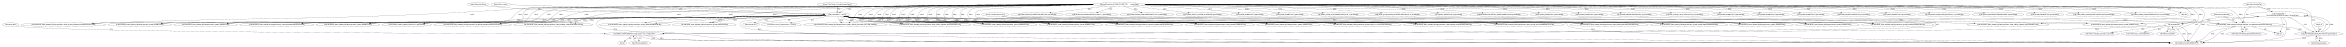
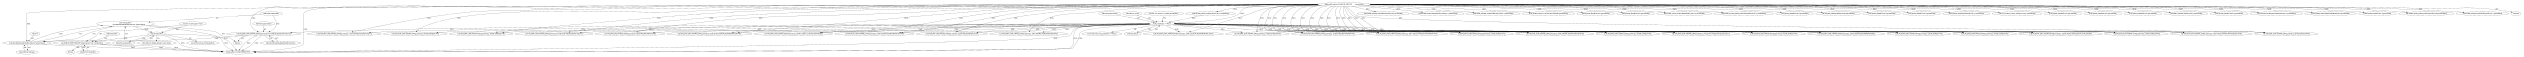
(1499, 15) -> (1838, 14)
(565, 22) -> (1186, 19)
